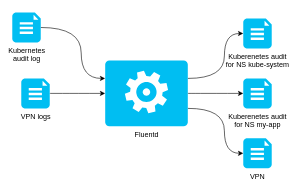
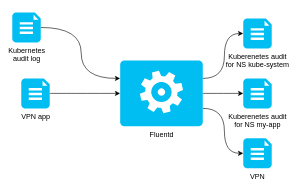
(147, 93) -> (162, 93)
(36, 117) -> (36, 117)
